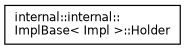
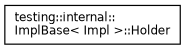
(93, 25) -> (93, 25)
